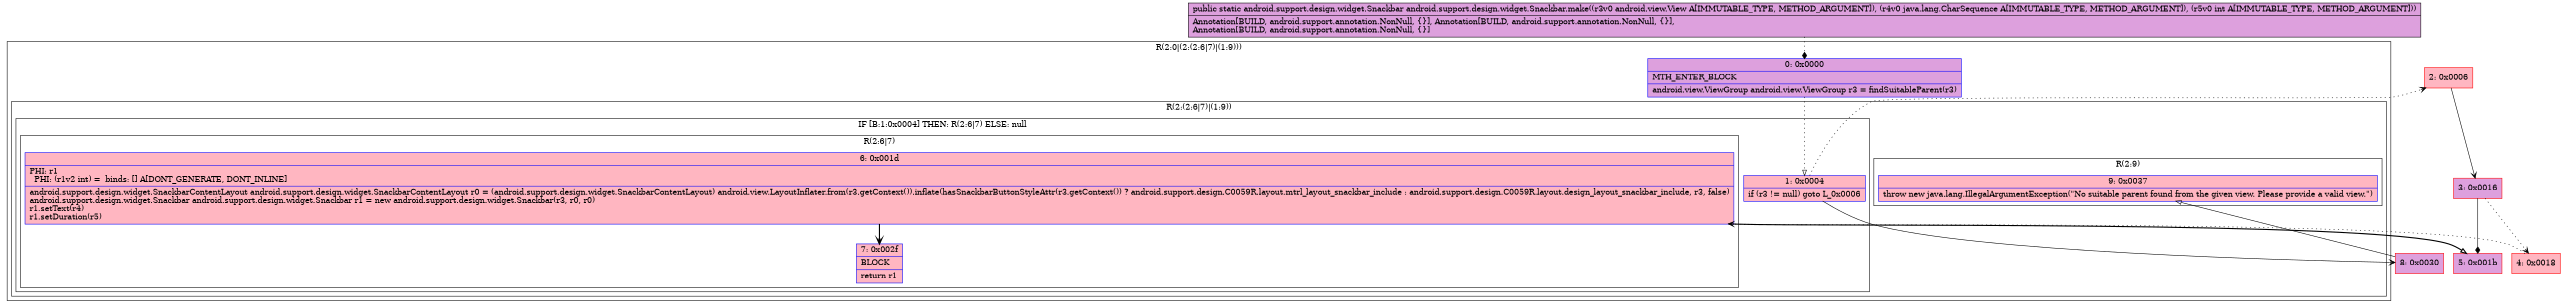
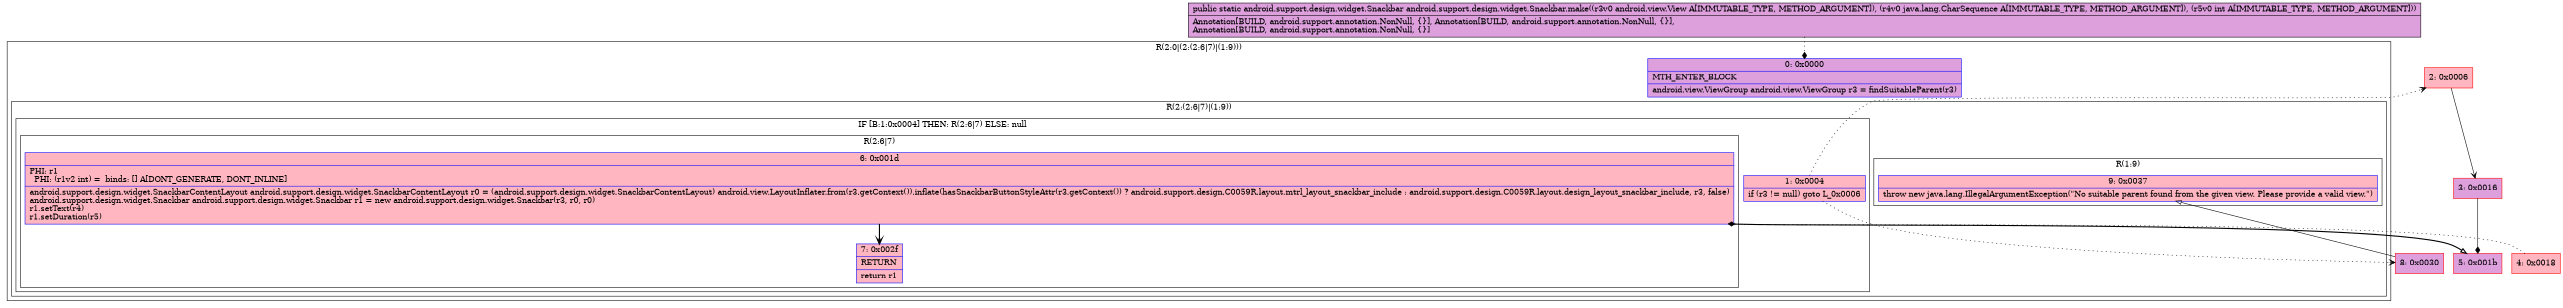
(1805, 134) -> none
(2128, 165) -> (2128, 165)
(2505, 224) -> none
(2131, 226) -> (2131, 226)
(2103, 251) -> (2103, 251)
(875, 263) -> (879, 263)
